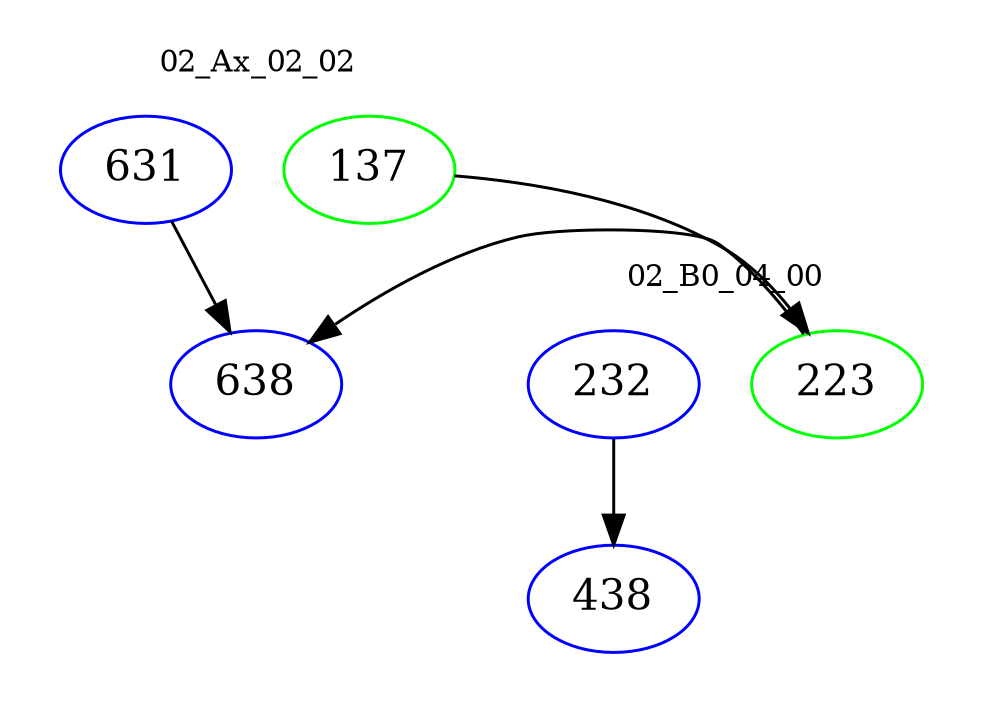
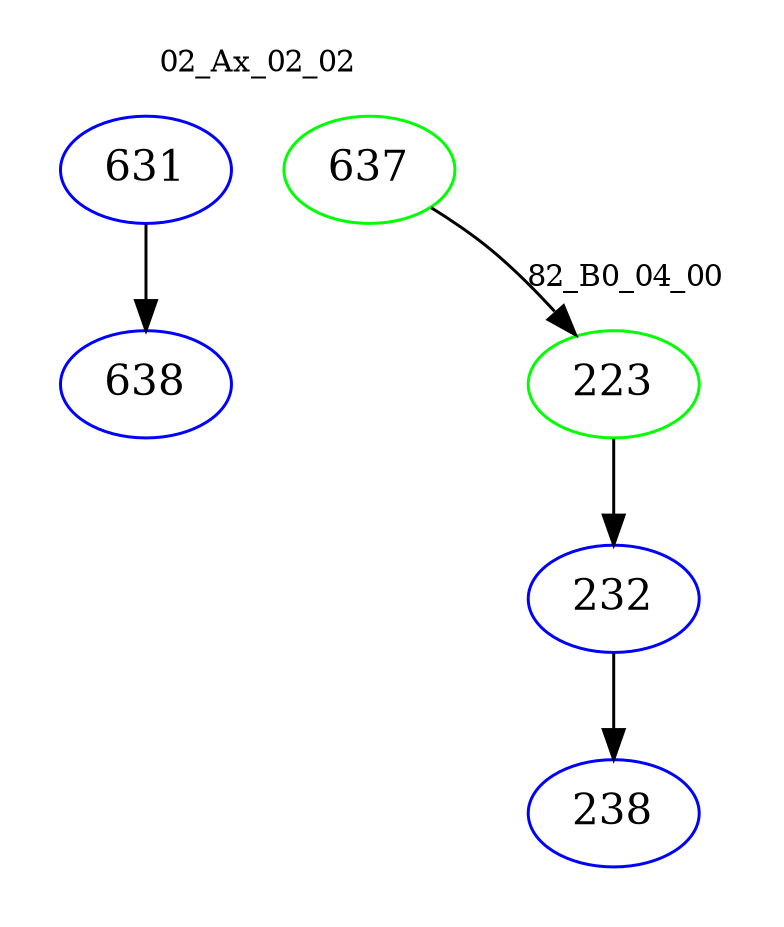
(369, 170) -> (369, 170)
(579, 231) -> (614, 477)
(725, 279) -> (626, 279)
(614, 599) -> (614, 813)
